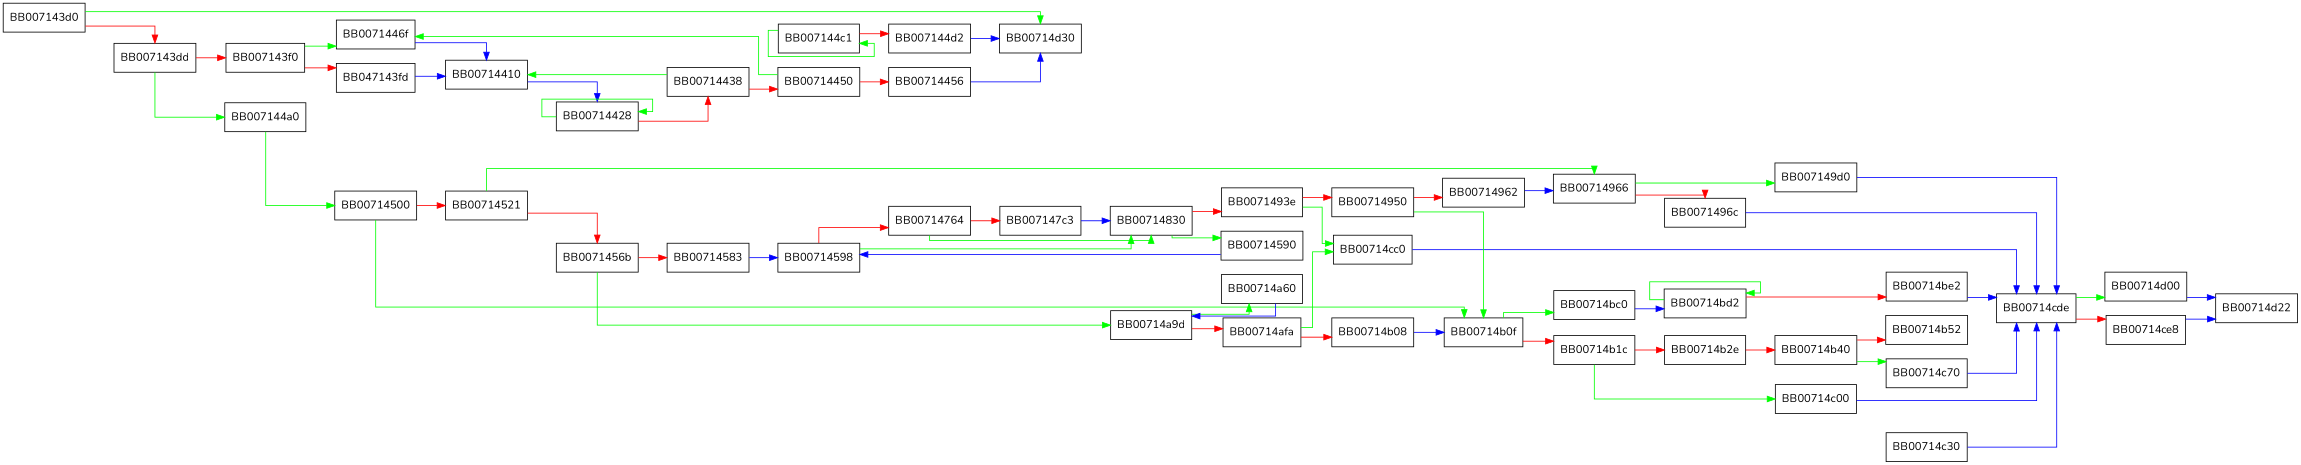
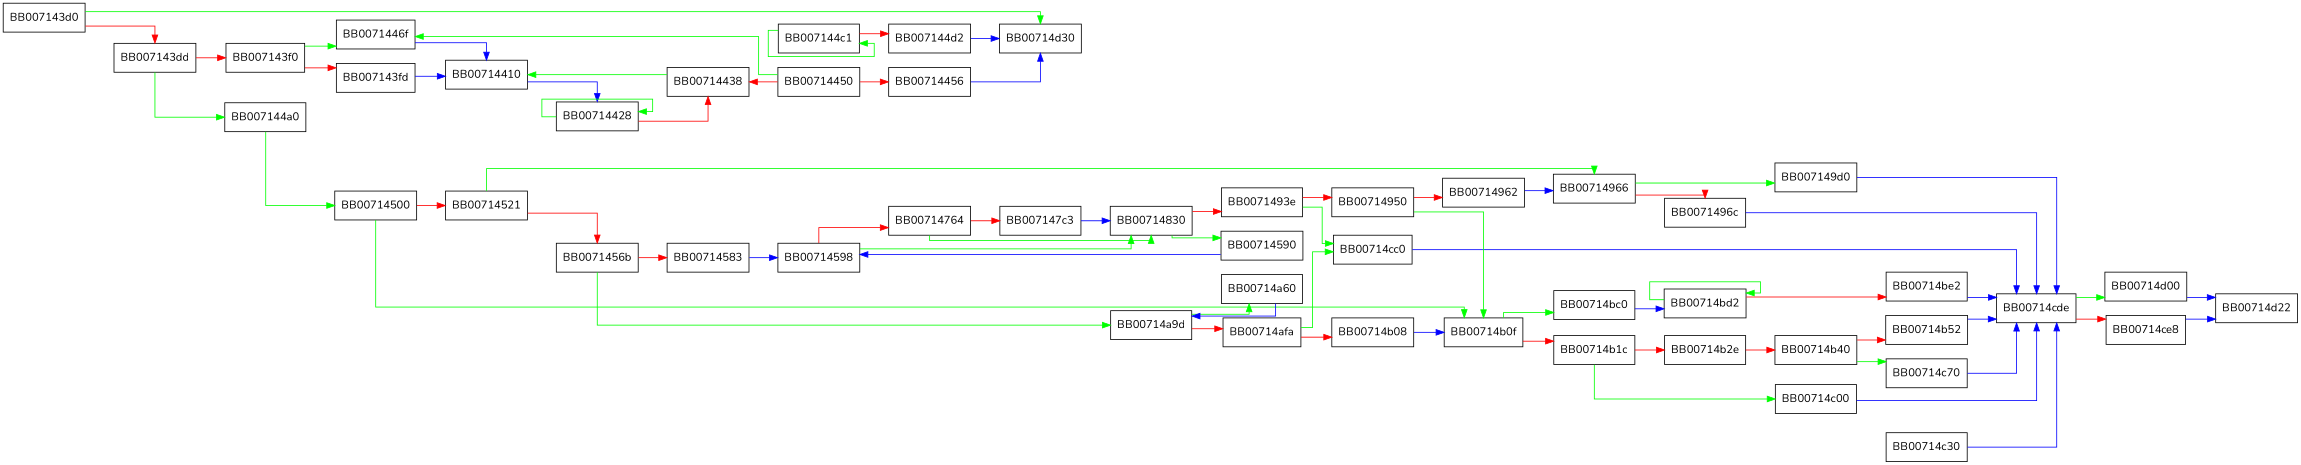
(376, 78) -> (376, 78)
(759, 89) -> (767, 82)
none -> (1978, 319)
